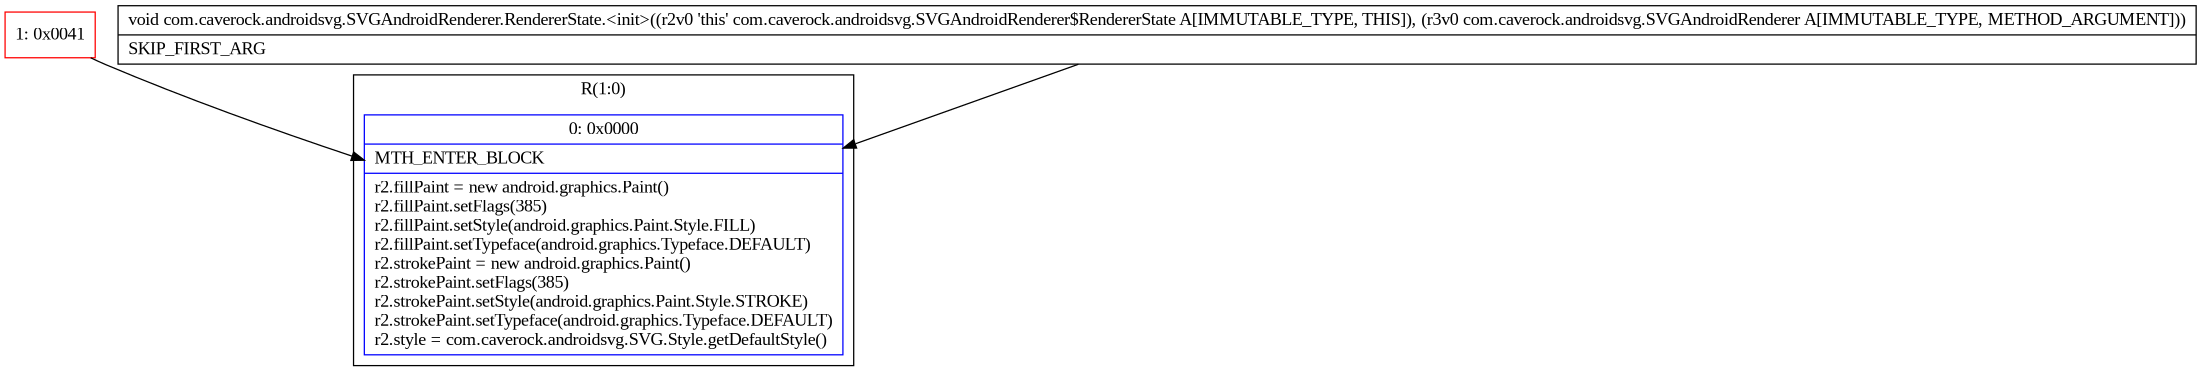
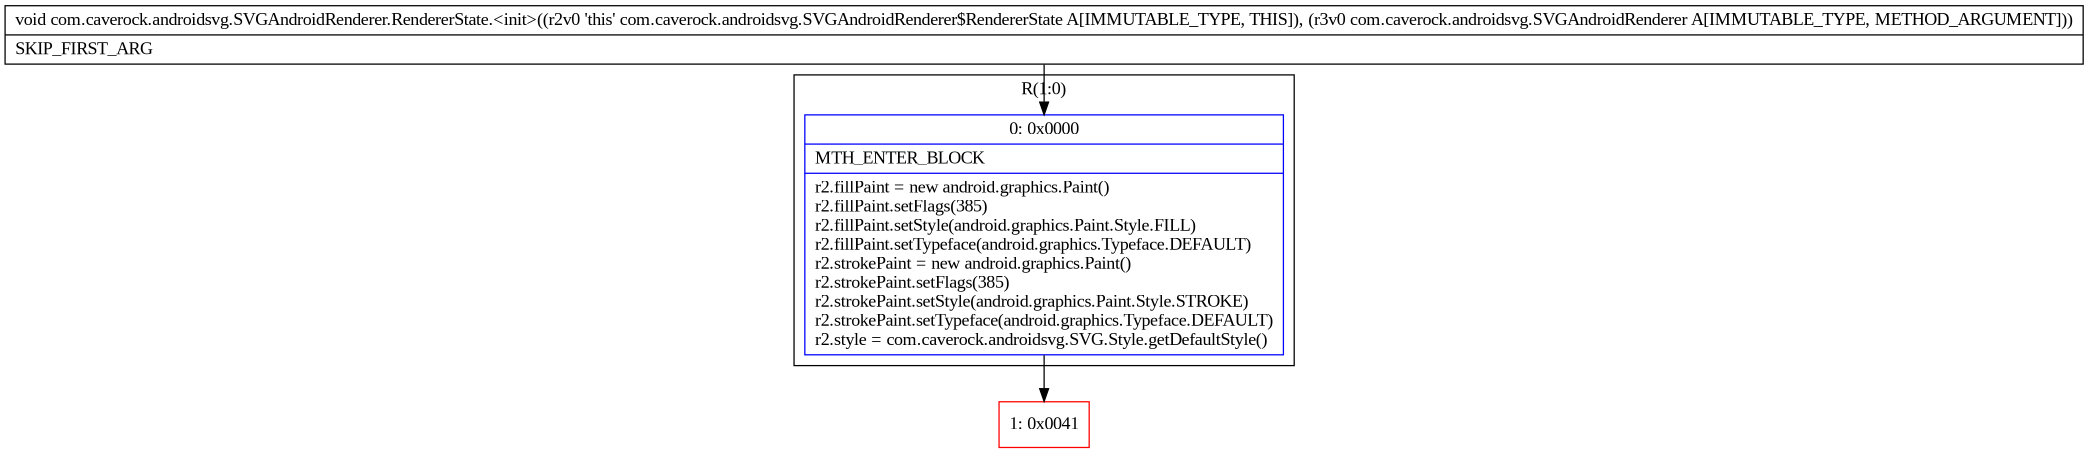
(220, 110) -> (1044, 374)
